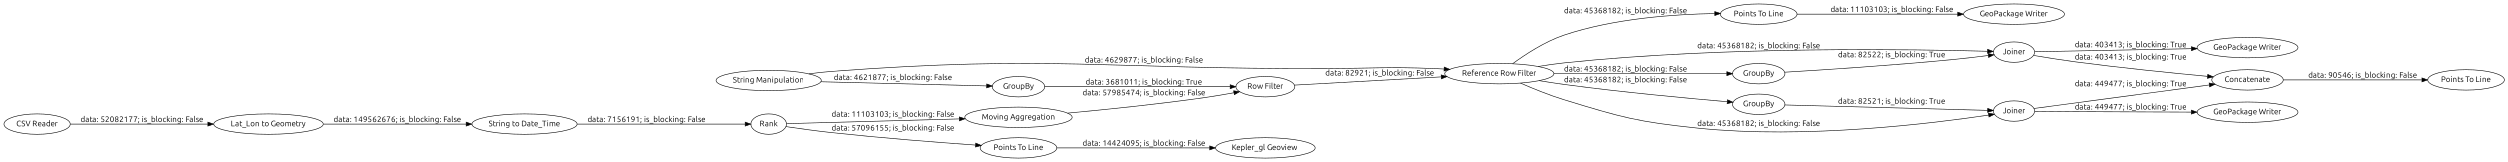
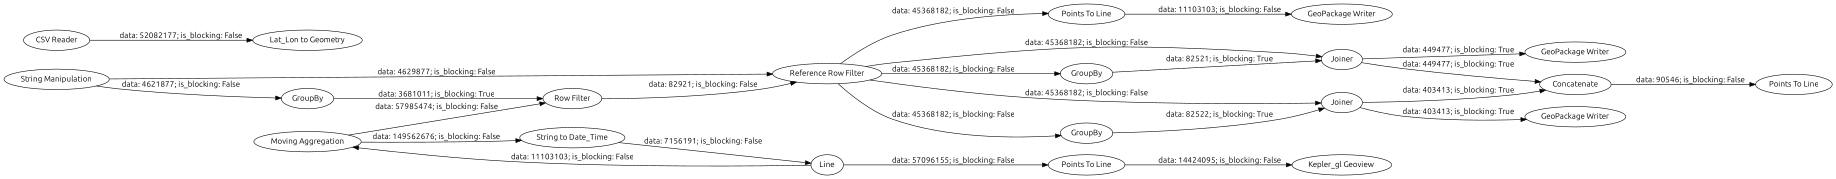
(395, 124) -> (439, 142)
(769, 124) -> (827, 165)
